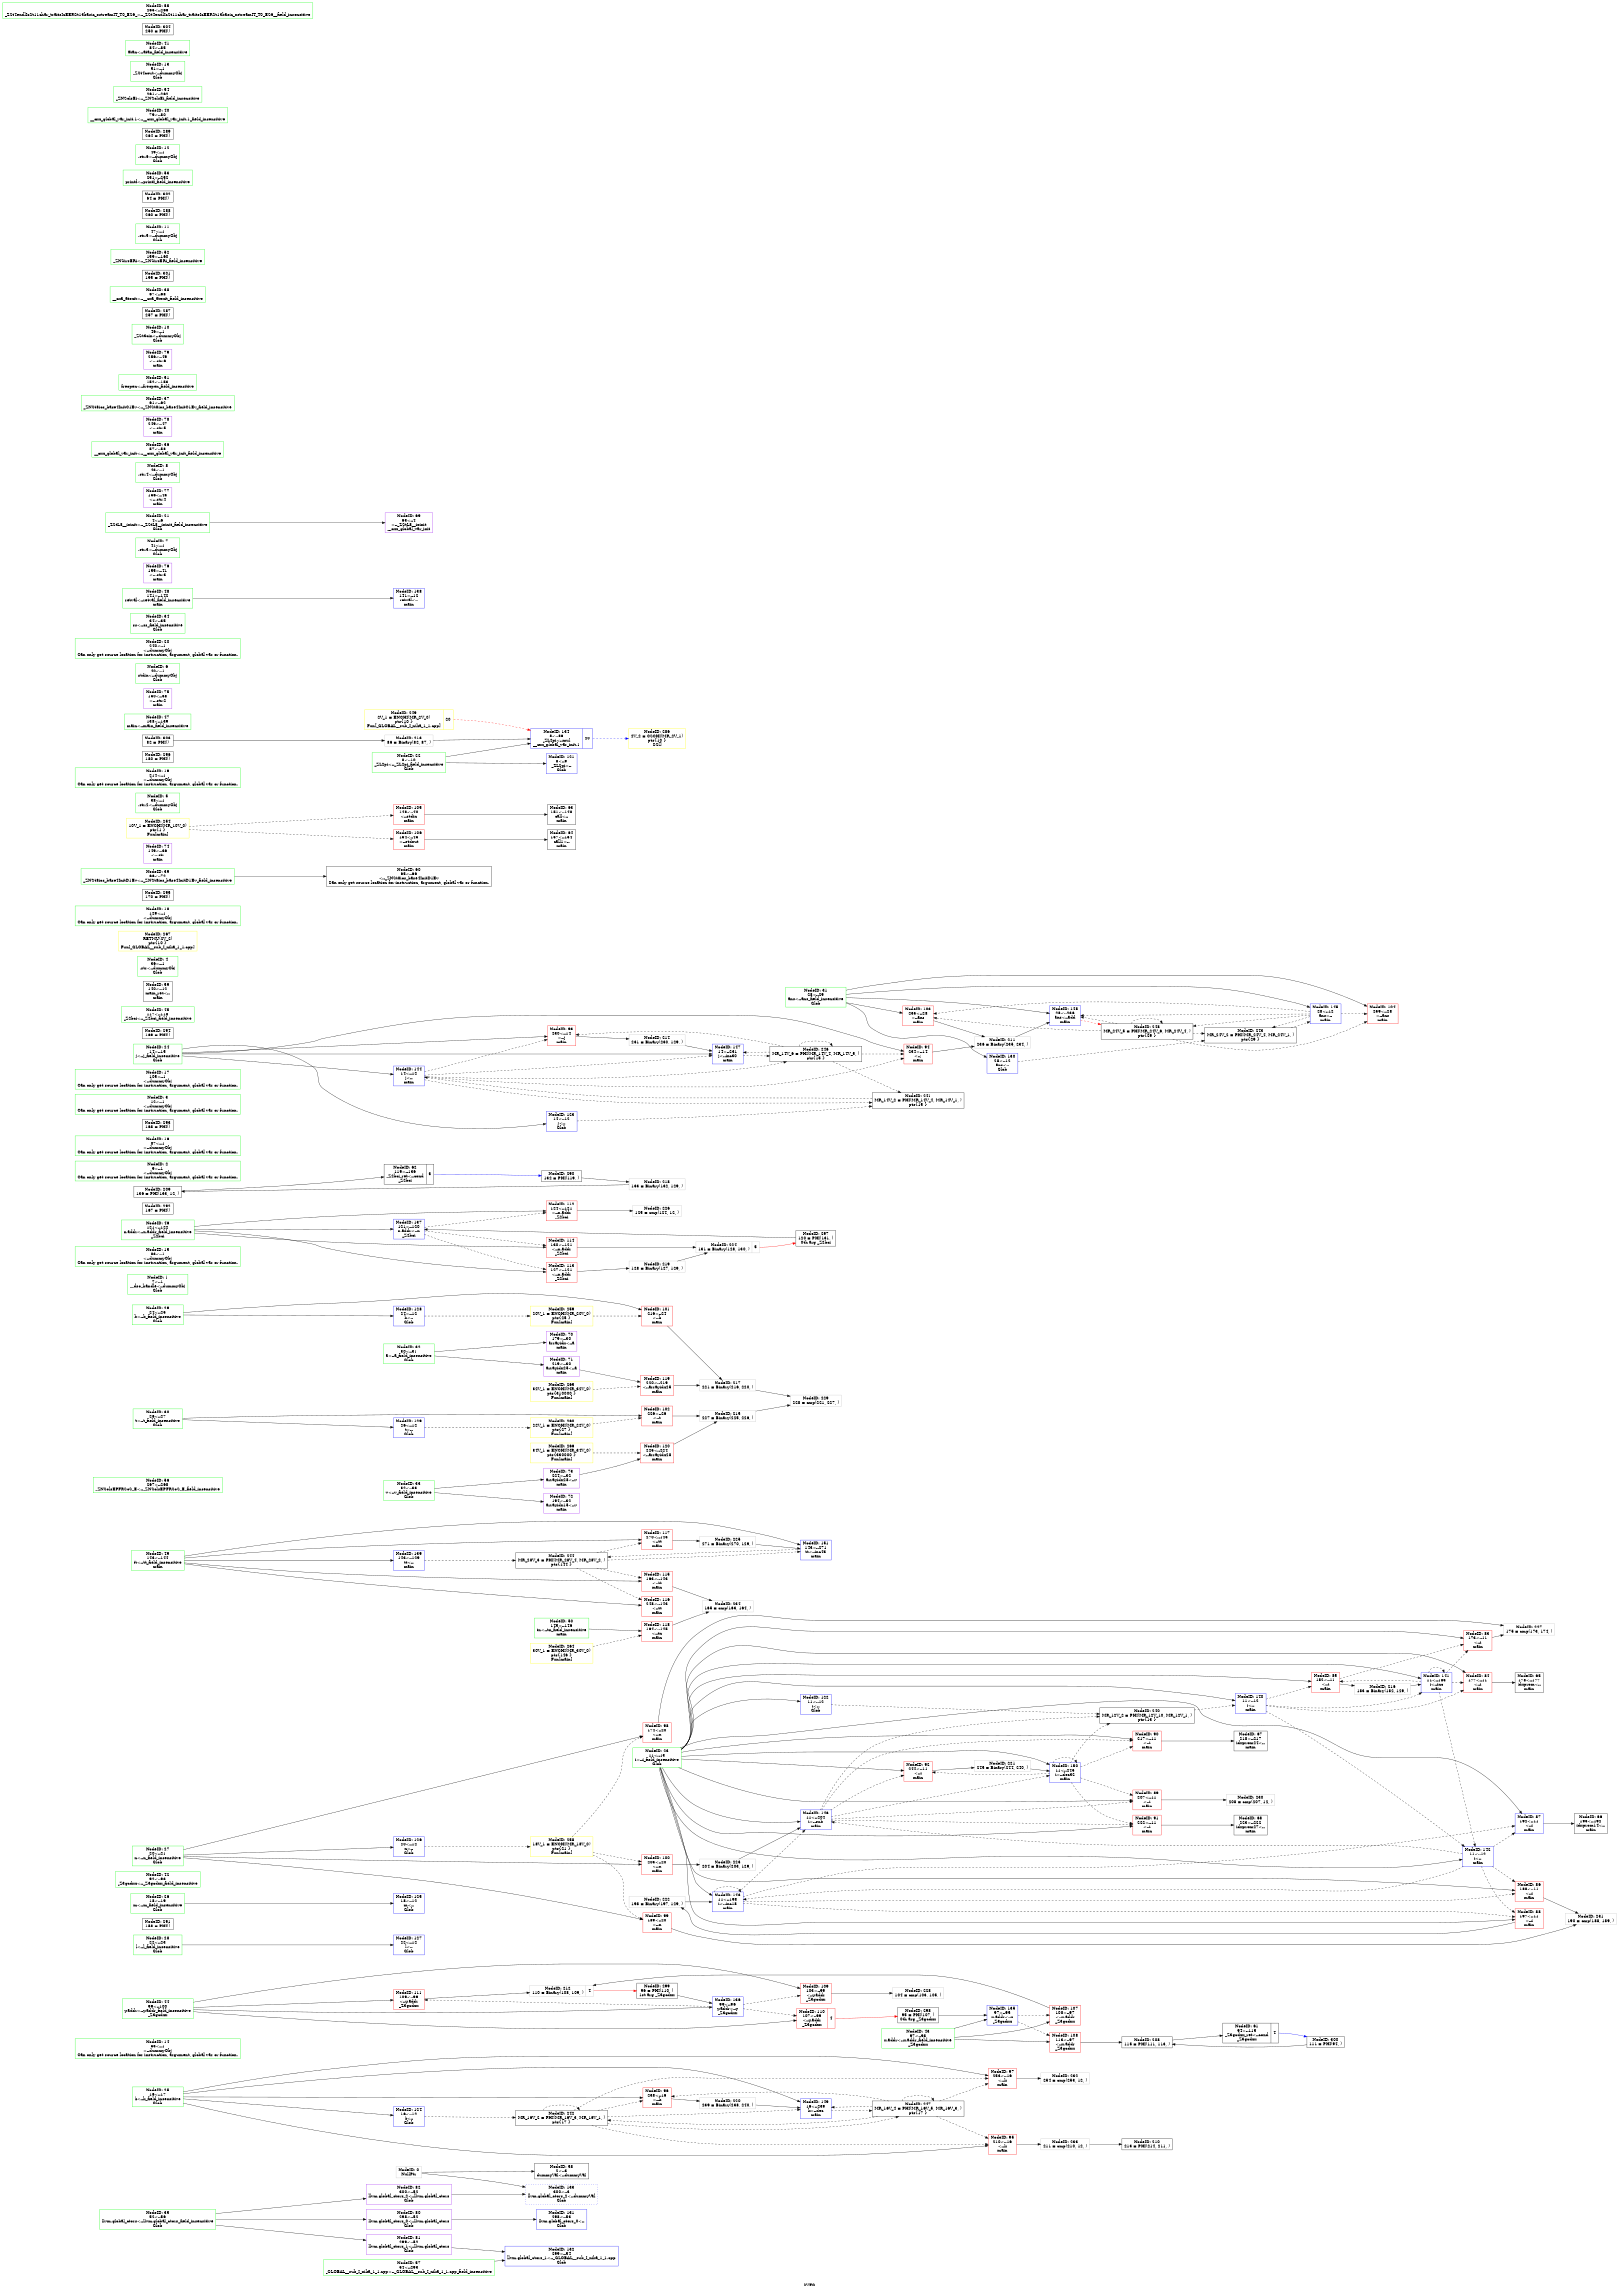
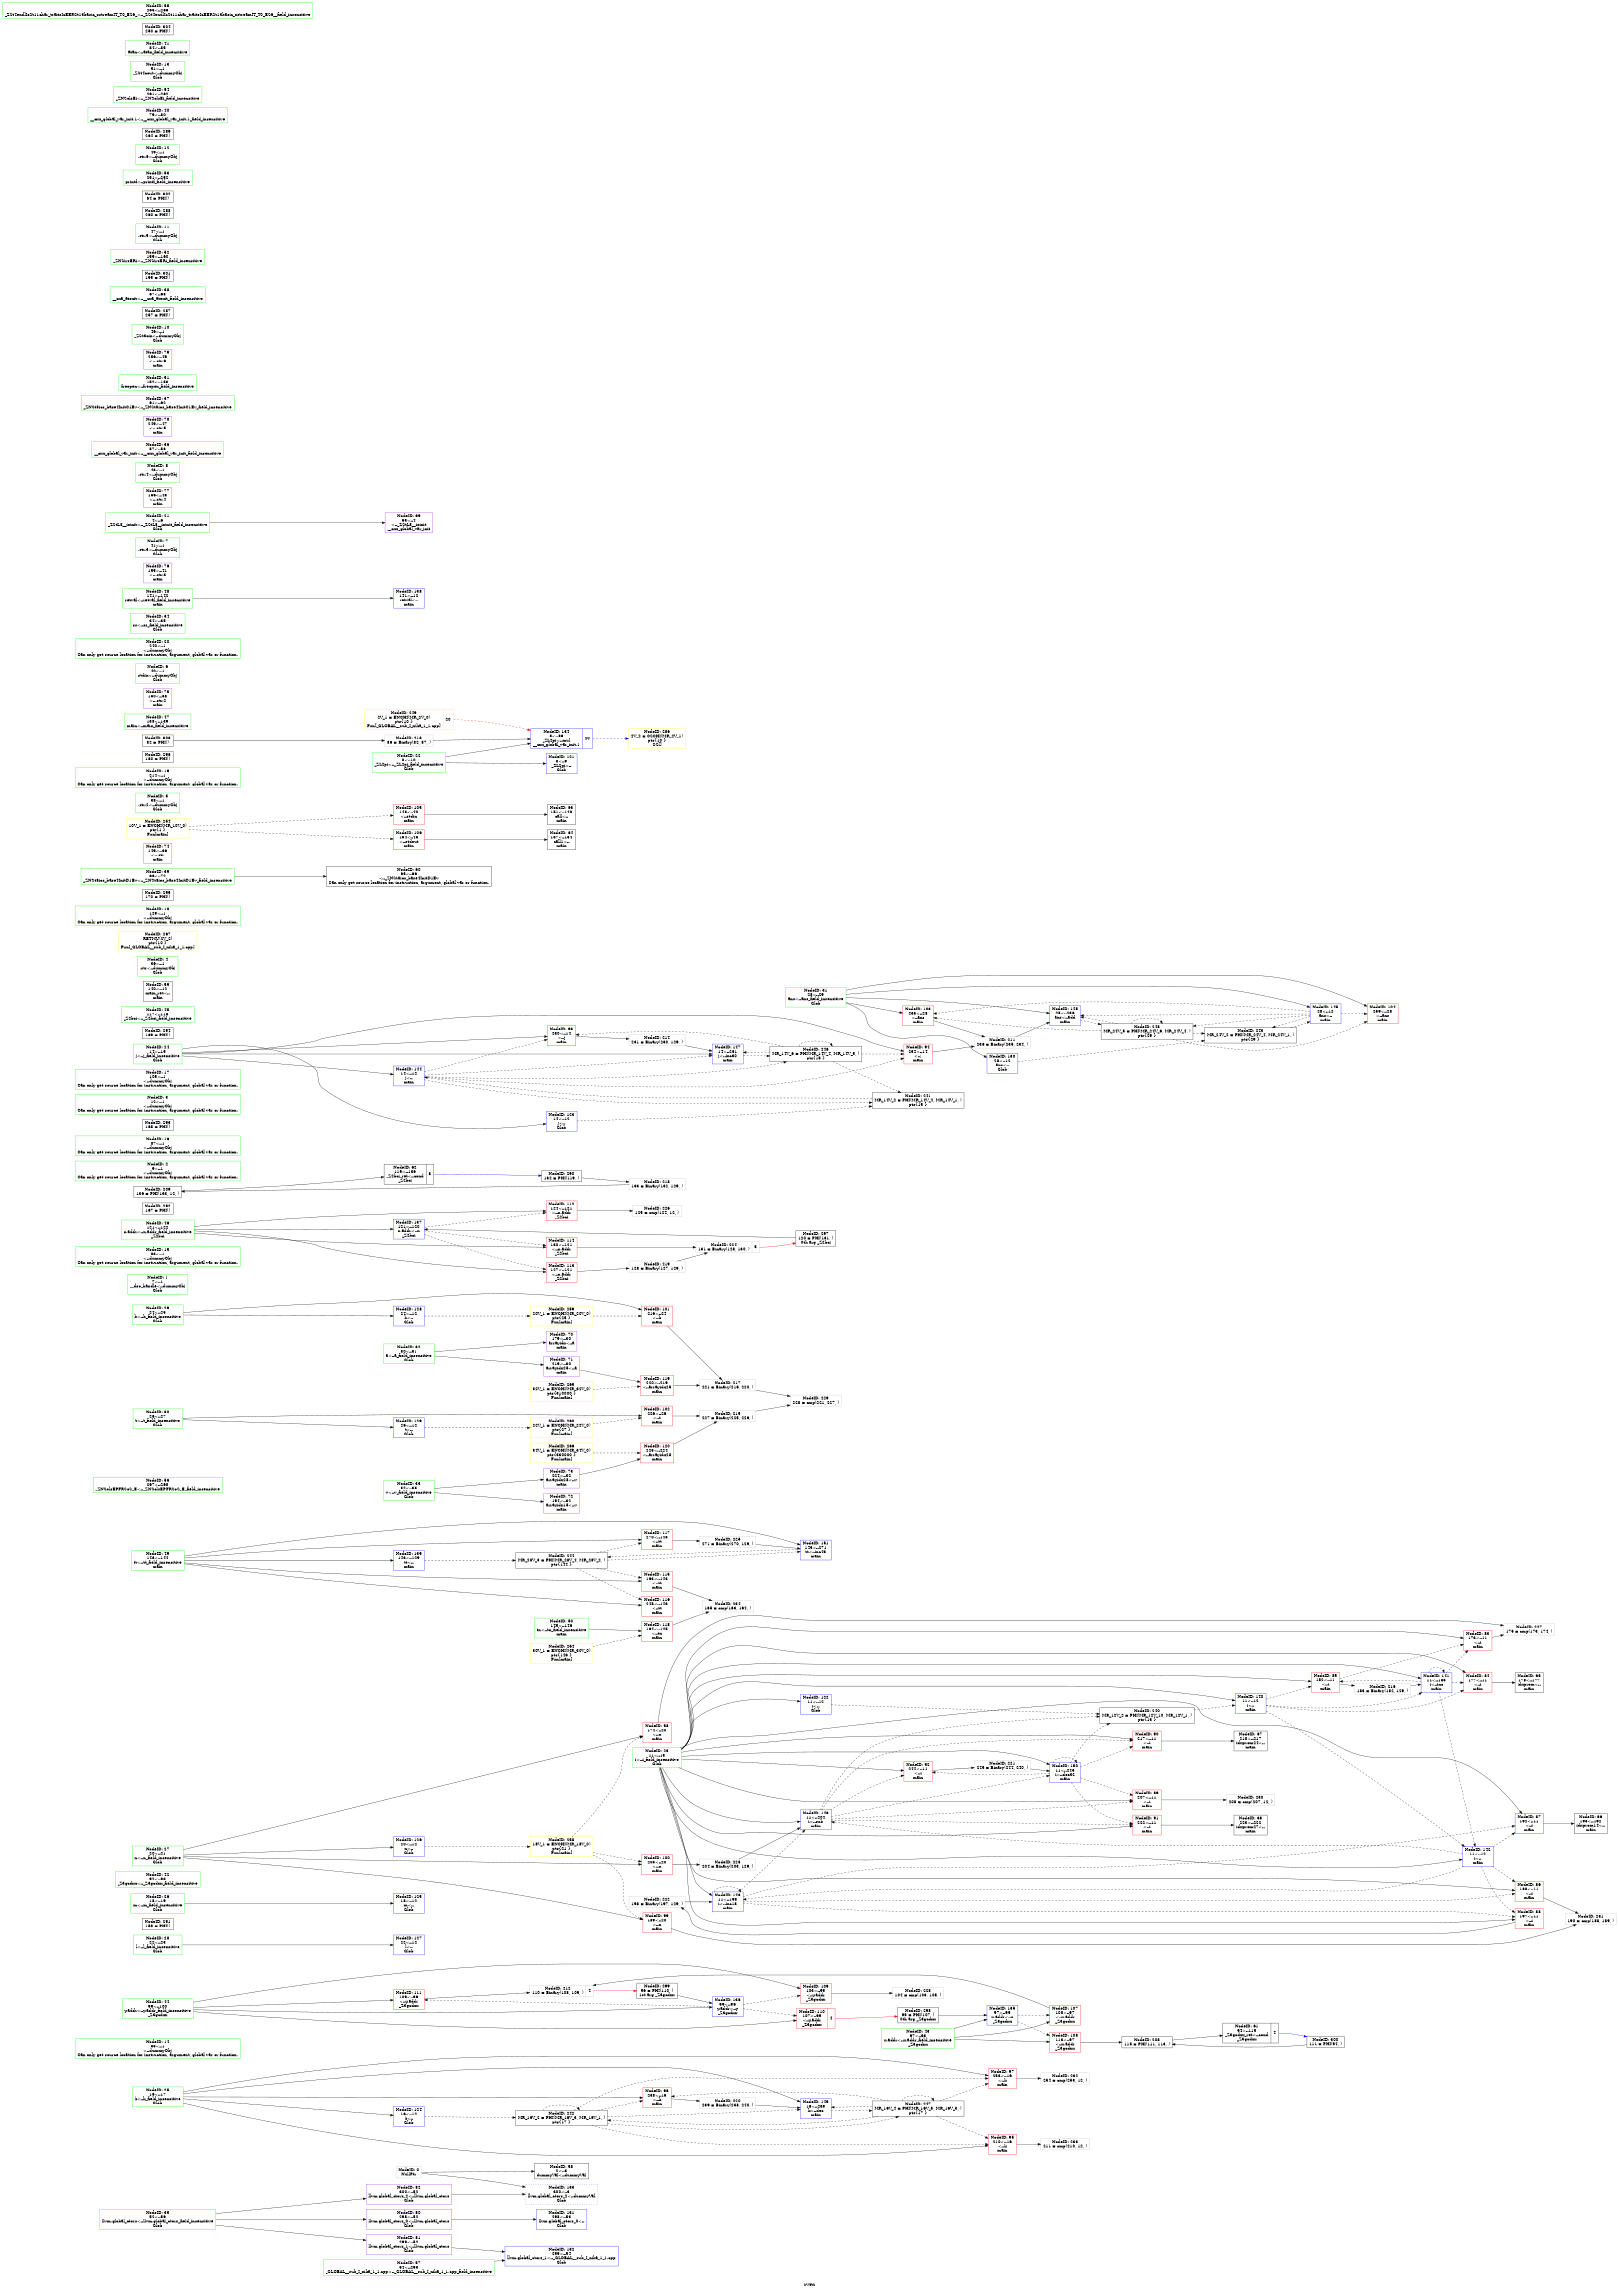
(1089, 1022) -> (1089, 1022)
(1147, 2144) -> none
